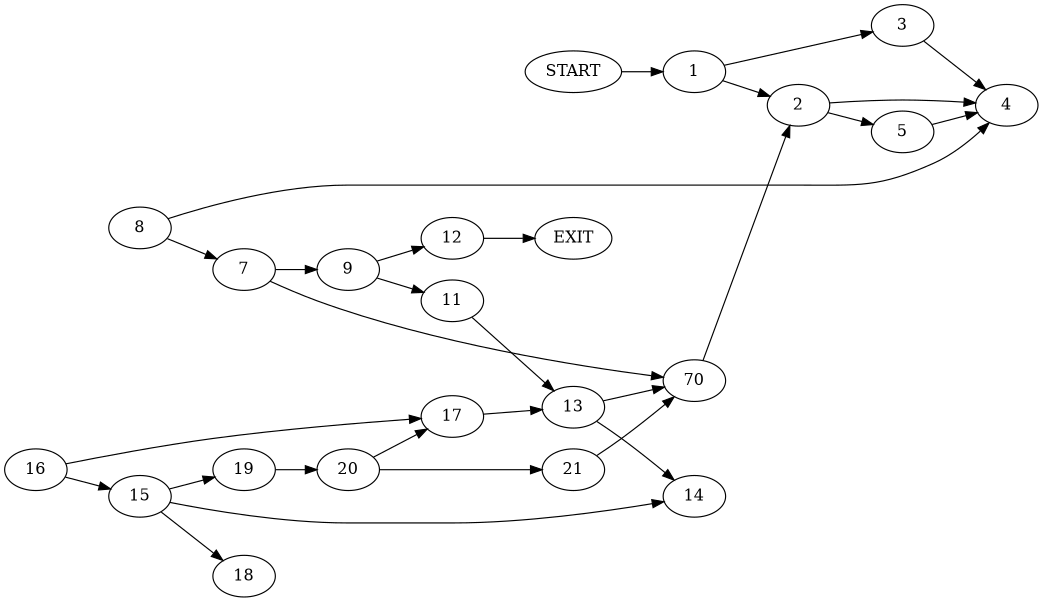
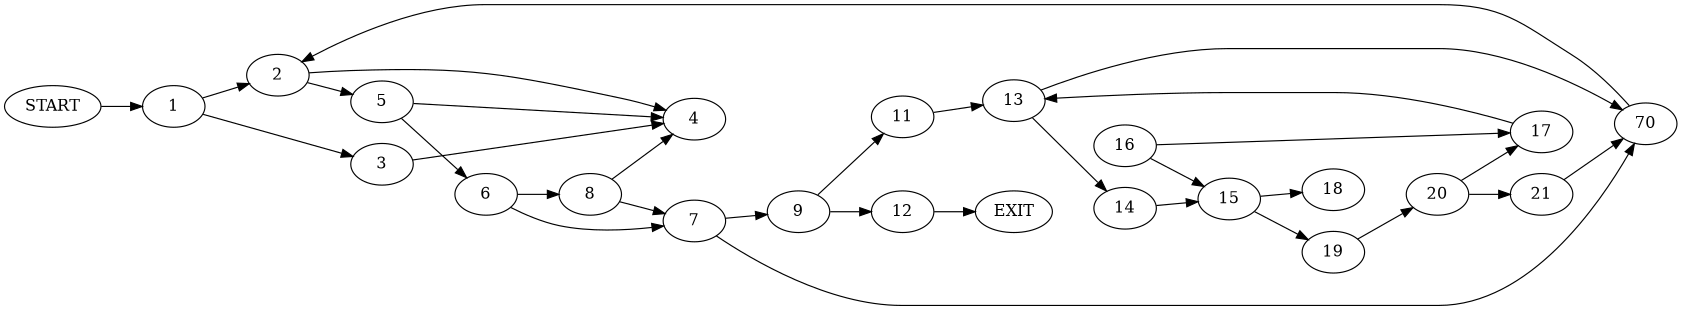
none -> (486, 194)
(411, 523) -> (1171, 204)
